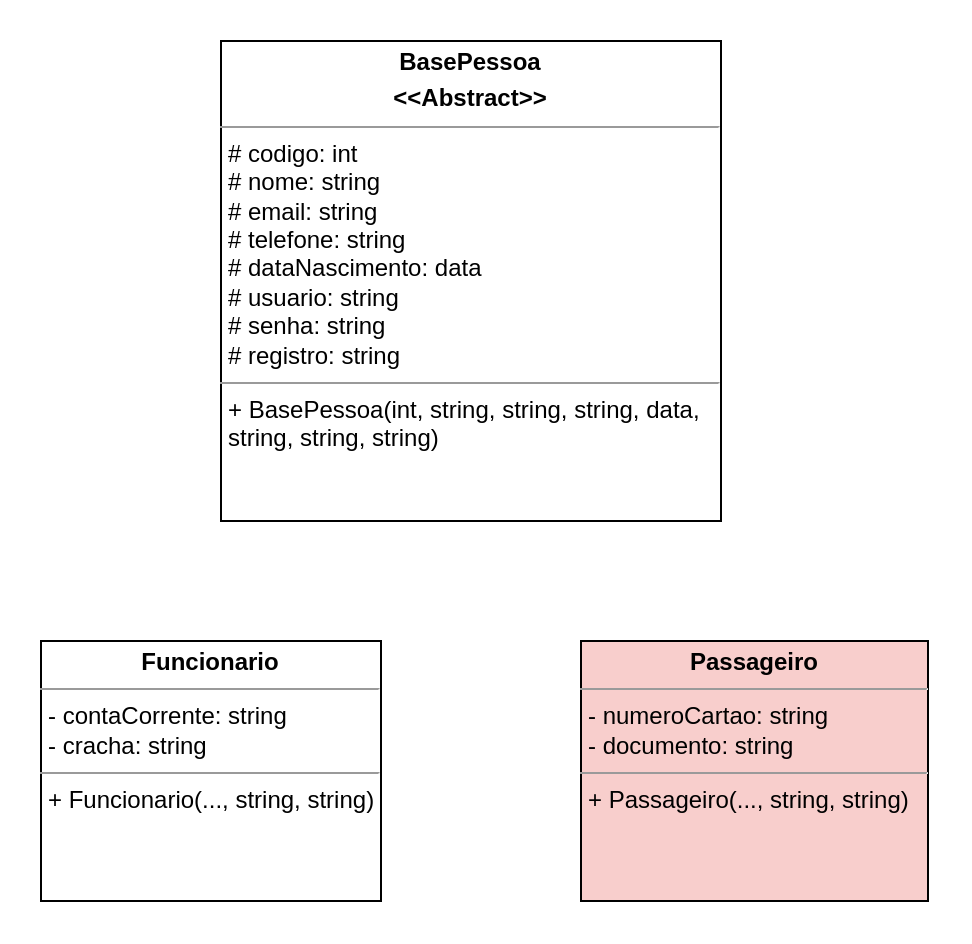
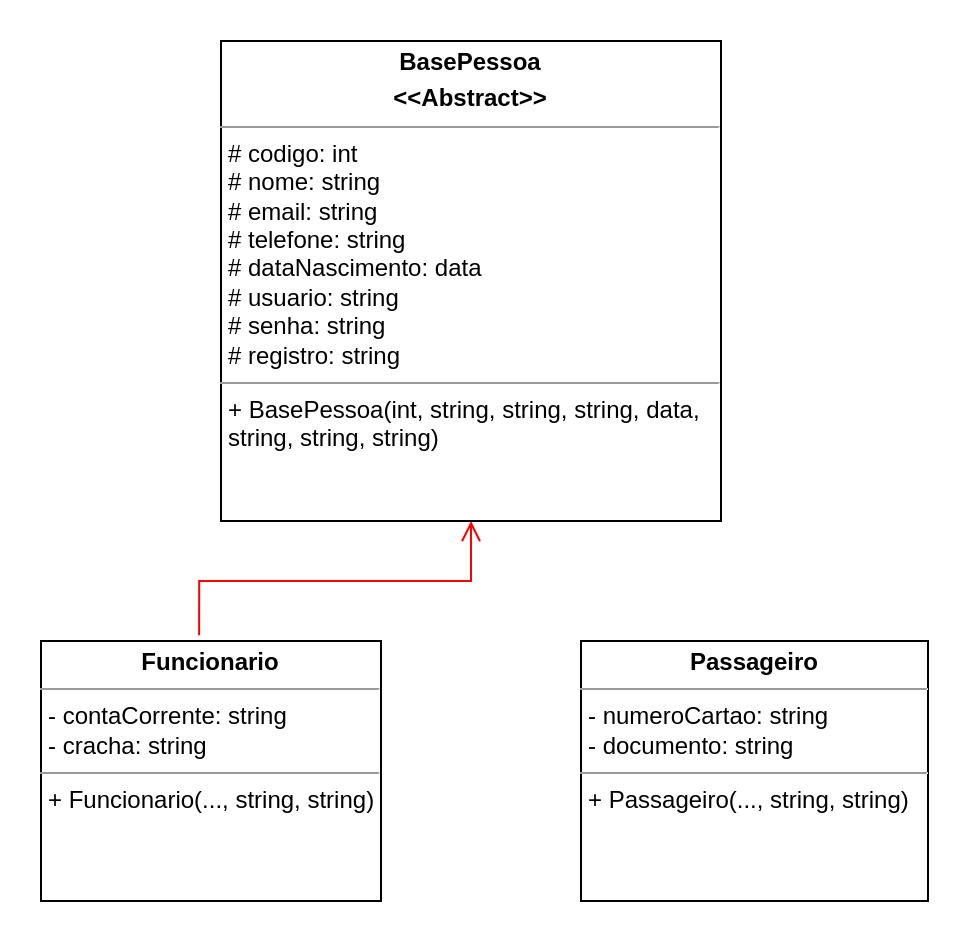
none -> (336, 581)
(755, 771) -> (755, 771)
